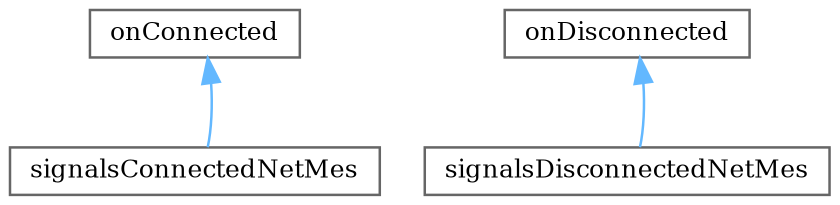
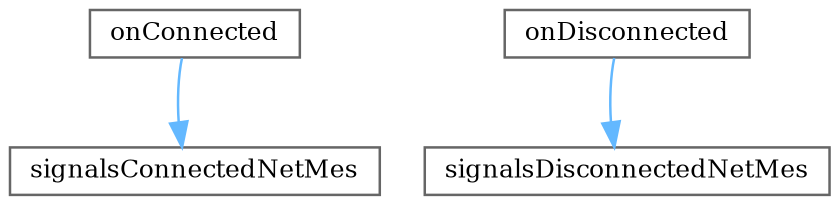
(211, 115) -> (178, 90)
(644, 115) -> (611, 90)
